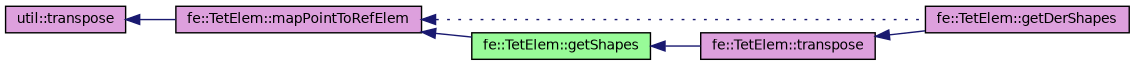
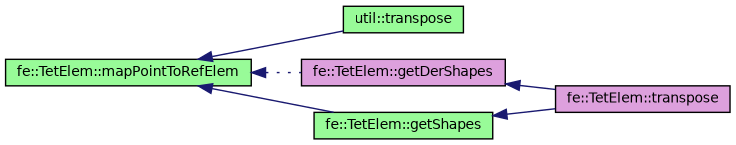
(66, 20) -> (403, 20)
(158, 20) -> (278, 44)
(299, 20) -> (128, 73)
(907, 33) -> (538, 87)
